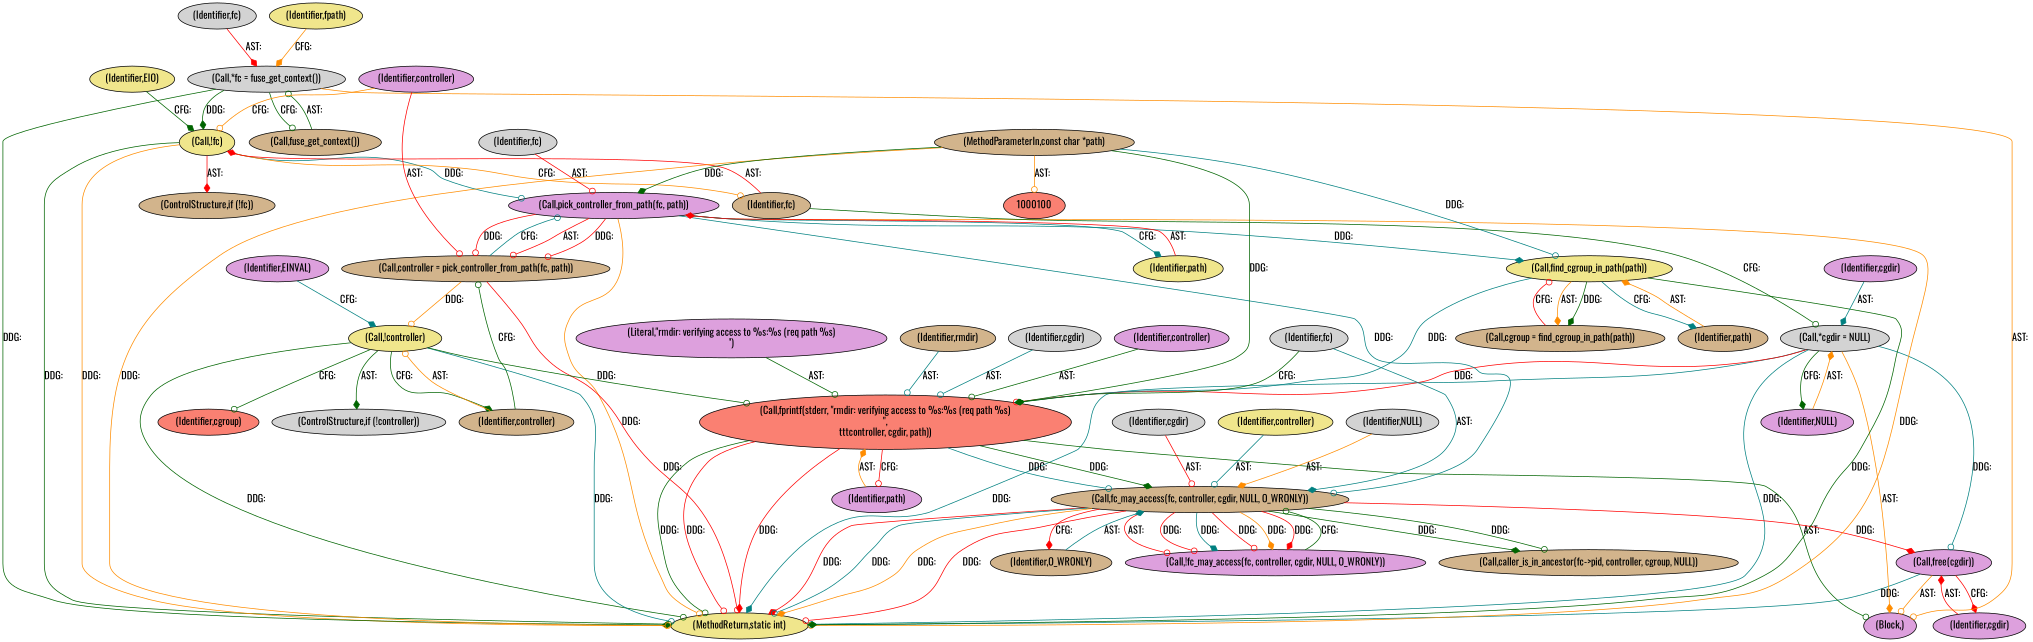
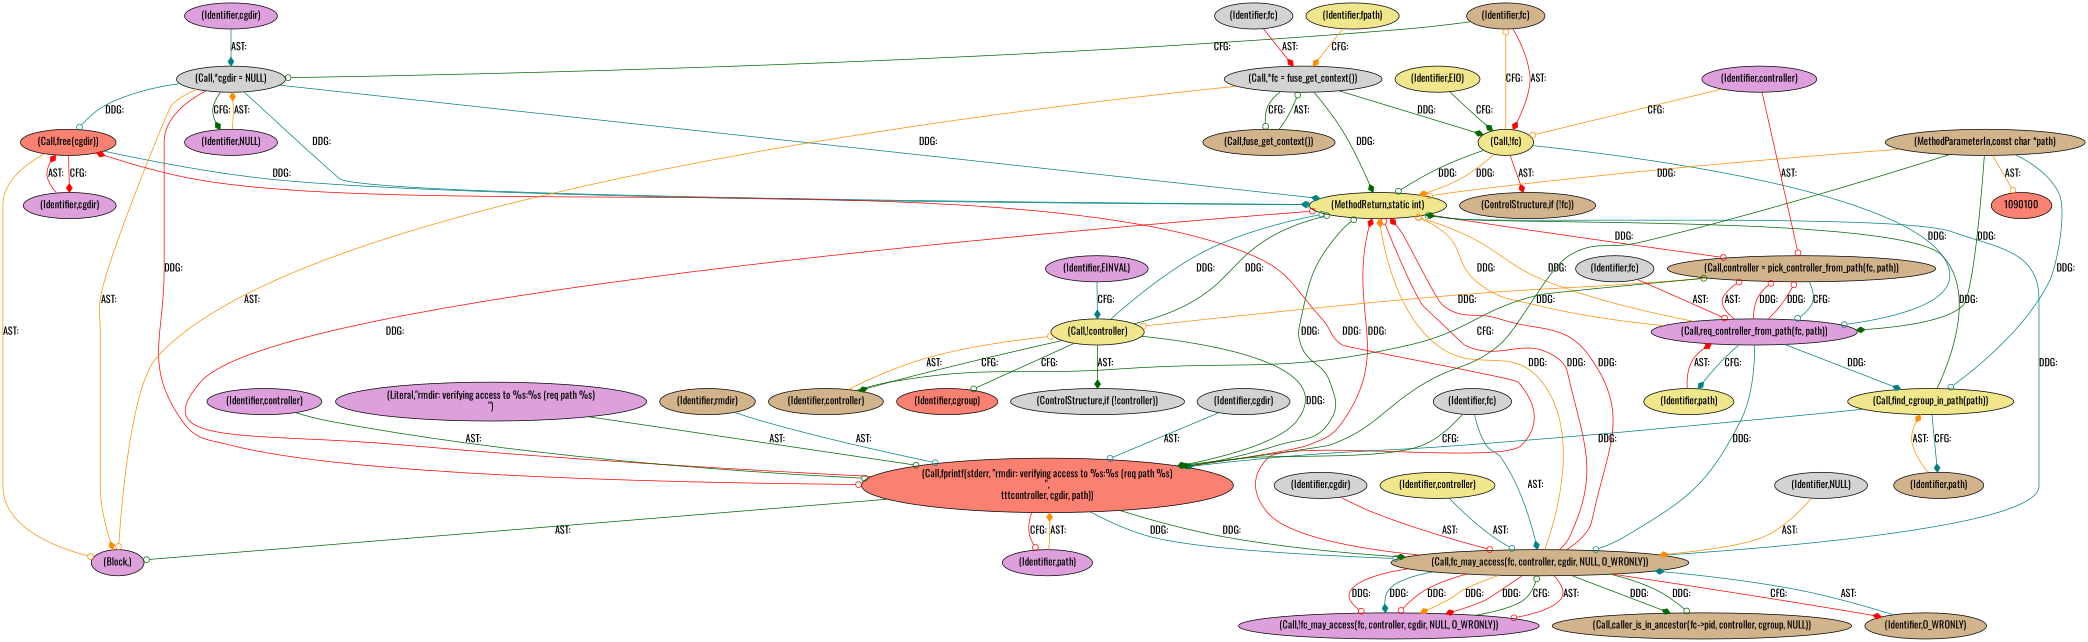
(614, 206) -> (1754, 332)
(1034, 206) -> (2022, 206)
(1560, 338) -> none
(628, 434) -> (1574, 237)
(1944, 563) -> (68, 142)
